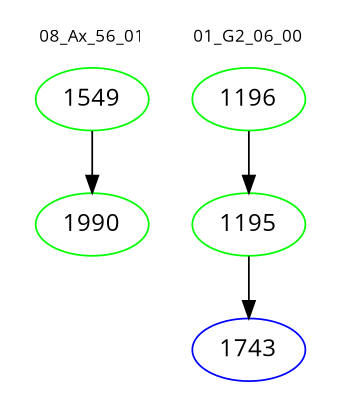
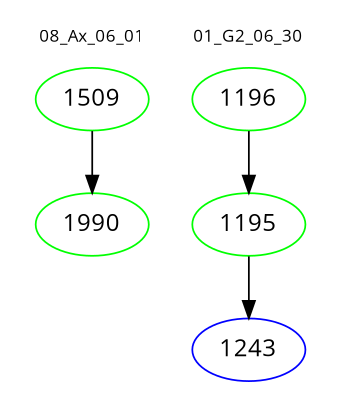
(92, 37) -> (92, 37)
(249, 37) -> (249, 37)
(92, 99) -> (92, 99)
(249, 350) -> (249, 350)
